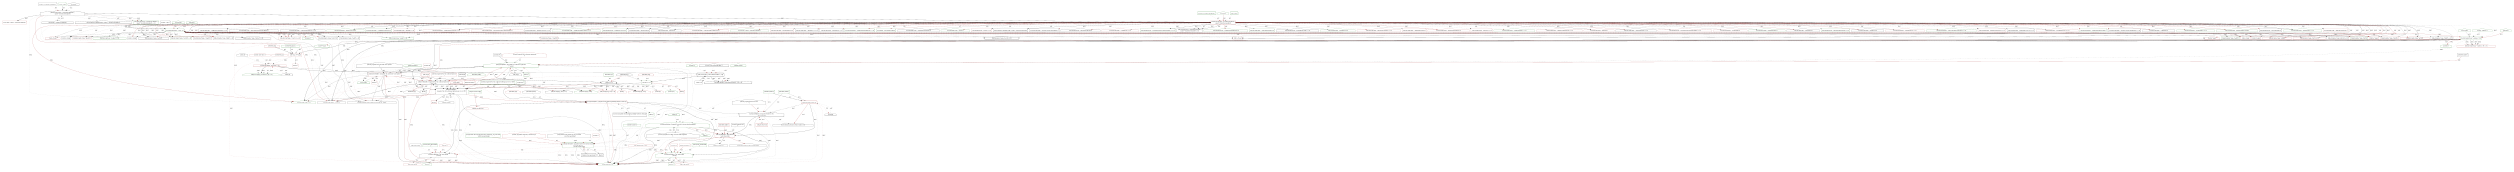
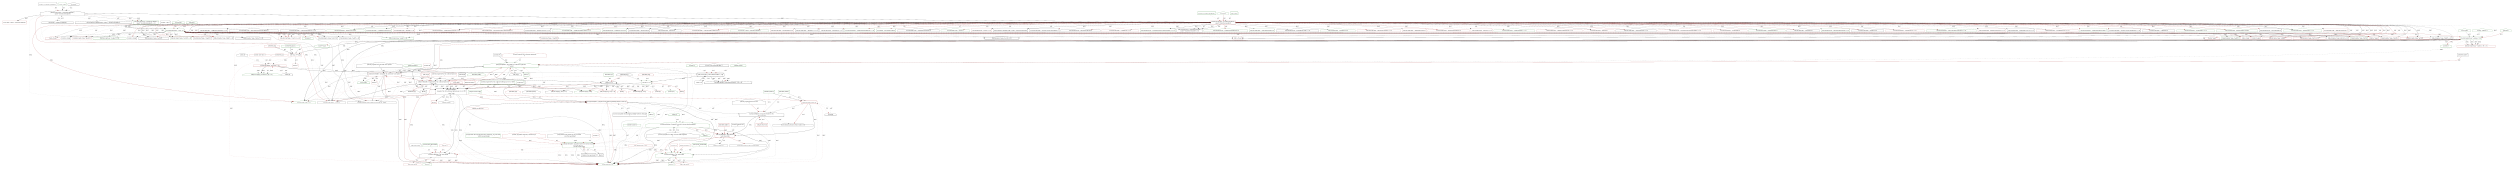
(475, 100) -> (639, 98)
